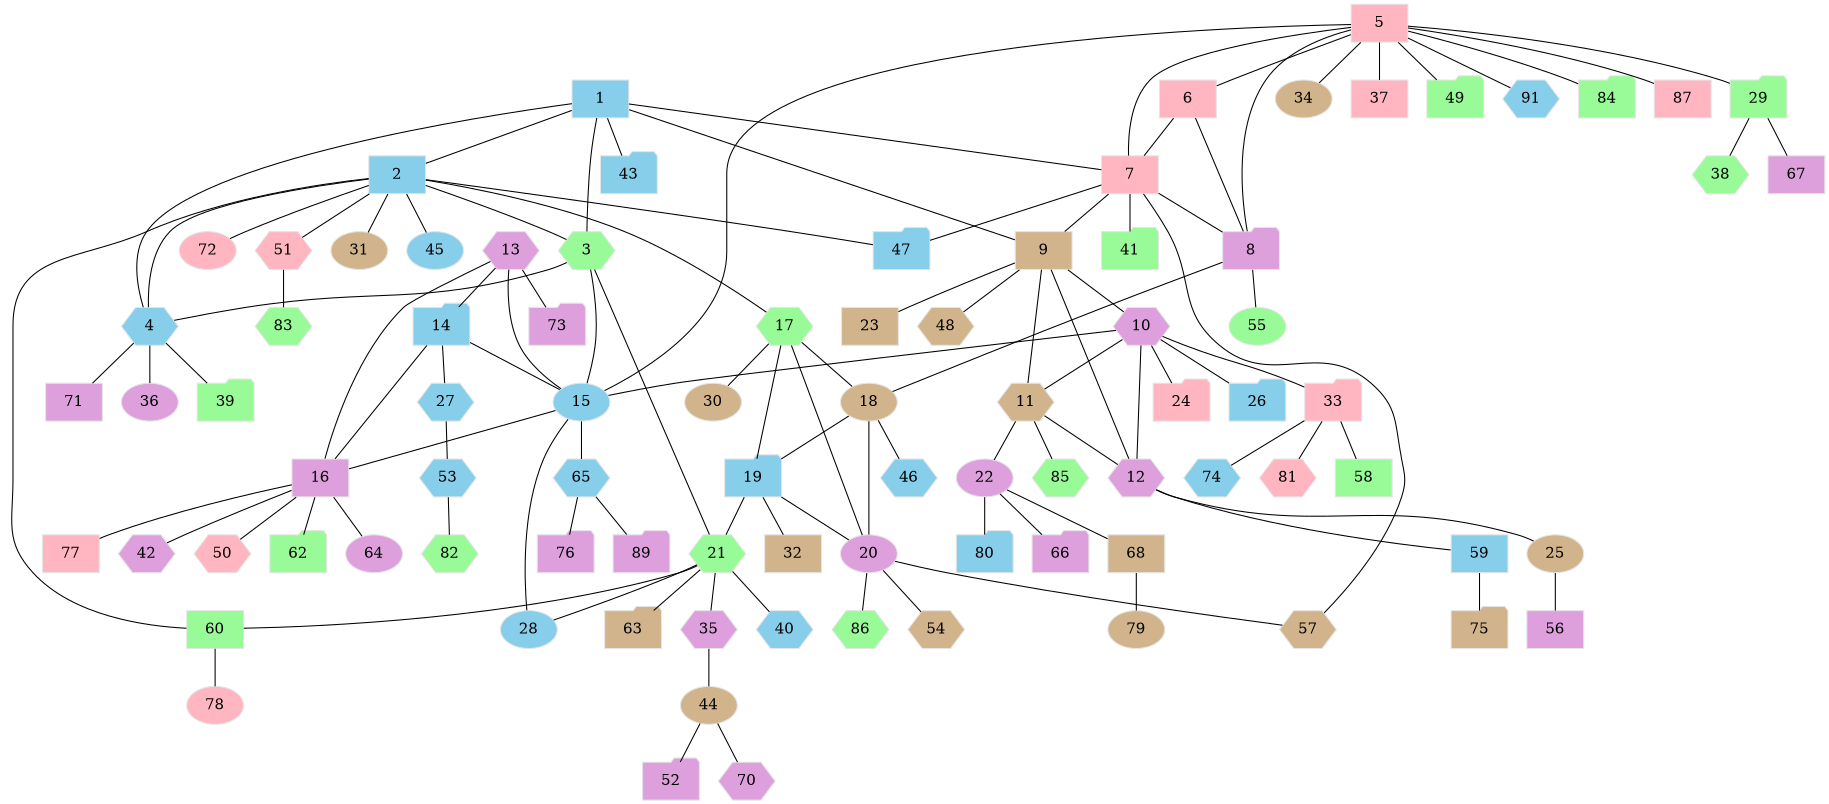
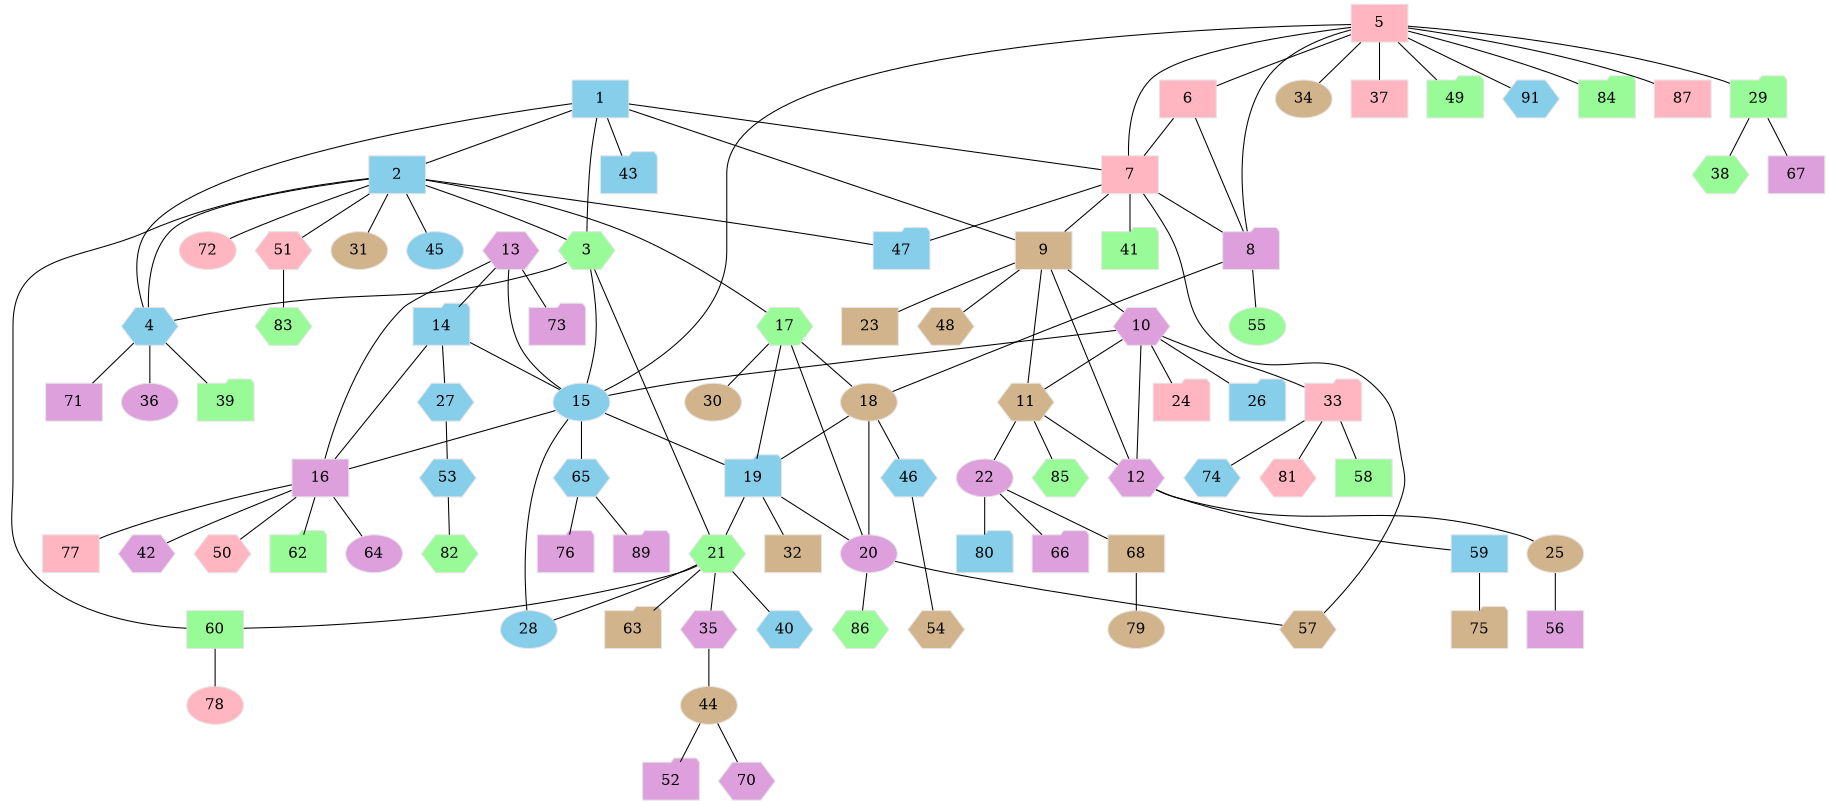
none -> (659, 436)
(902, 591) -> (923, 554)
